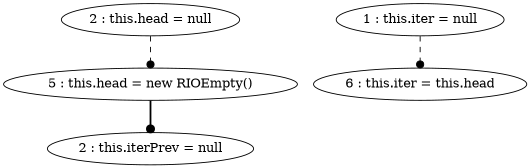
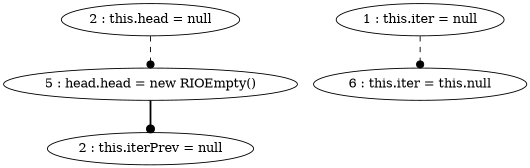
(150, 84) -> (150, 84)
(420, 84) -> (420, 84)
